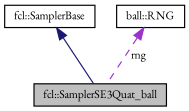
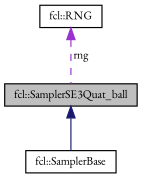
(151, 16) -> (71, 16)
(78, 61) -> (71, 134)
